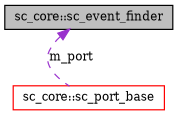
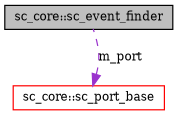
(49, 64) -> (99, 52)
